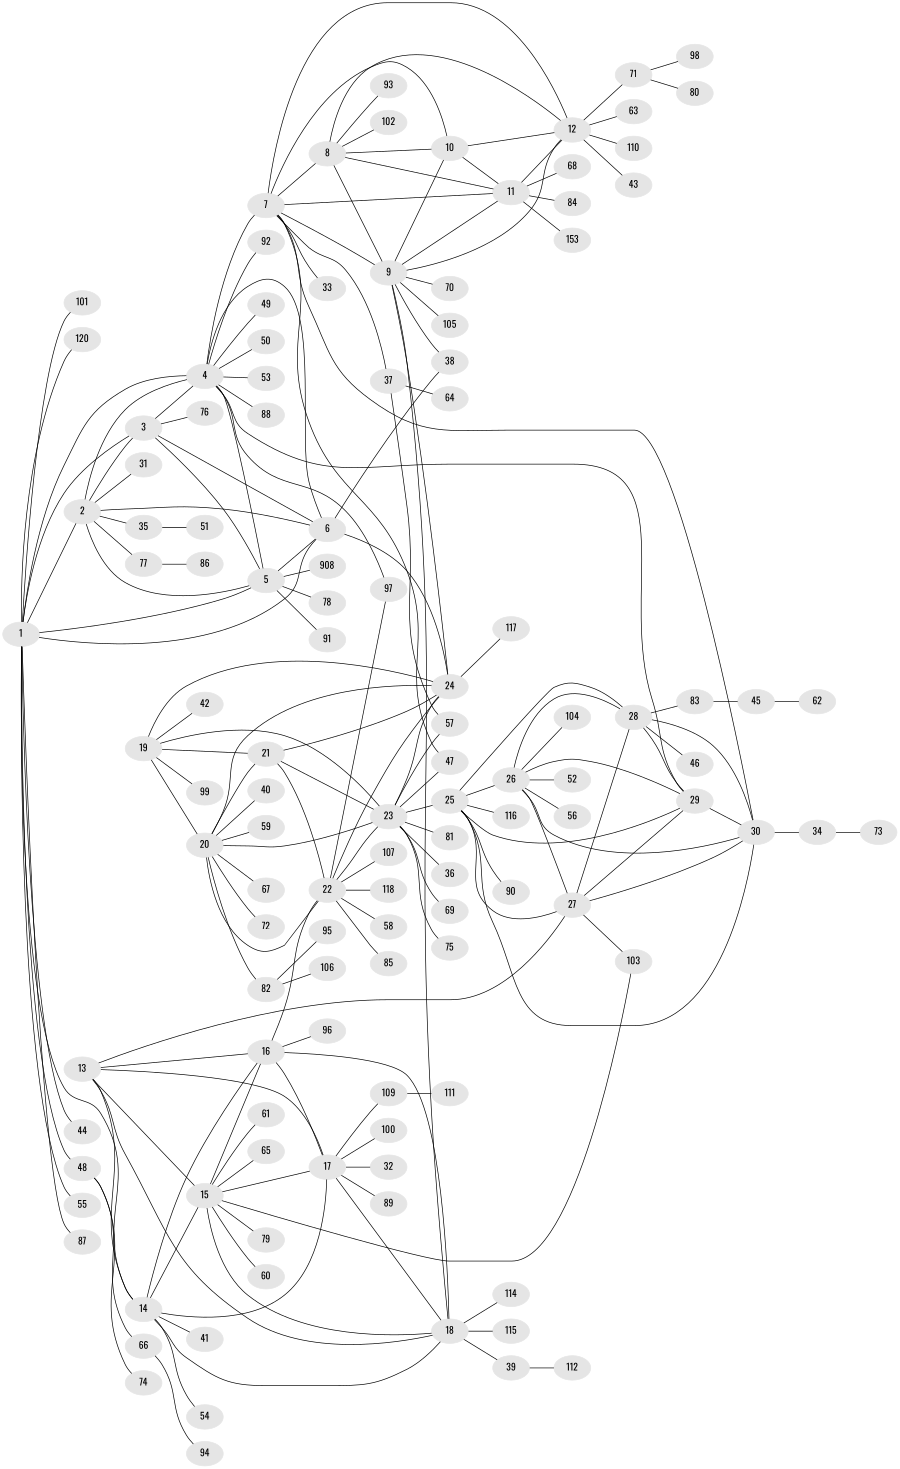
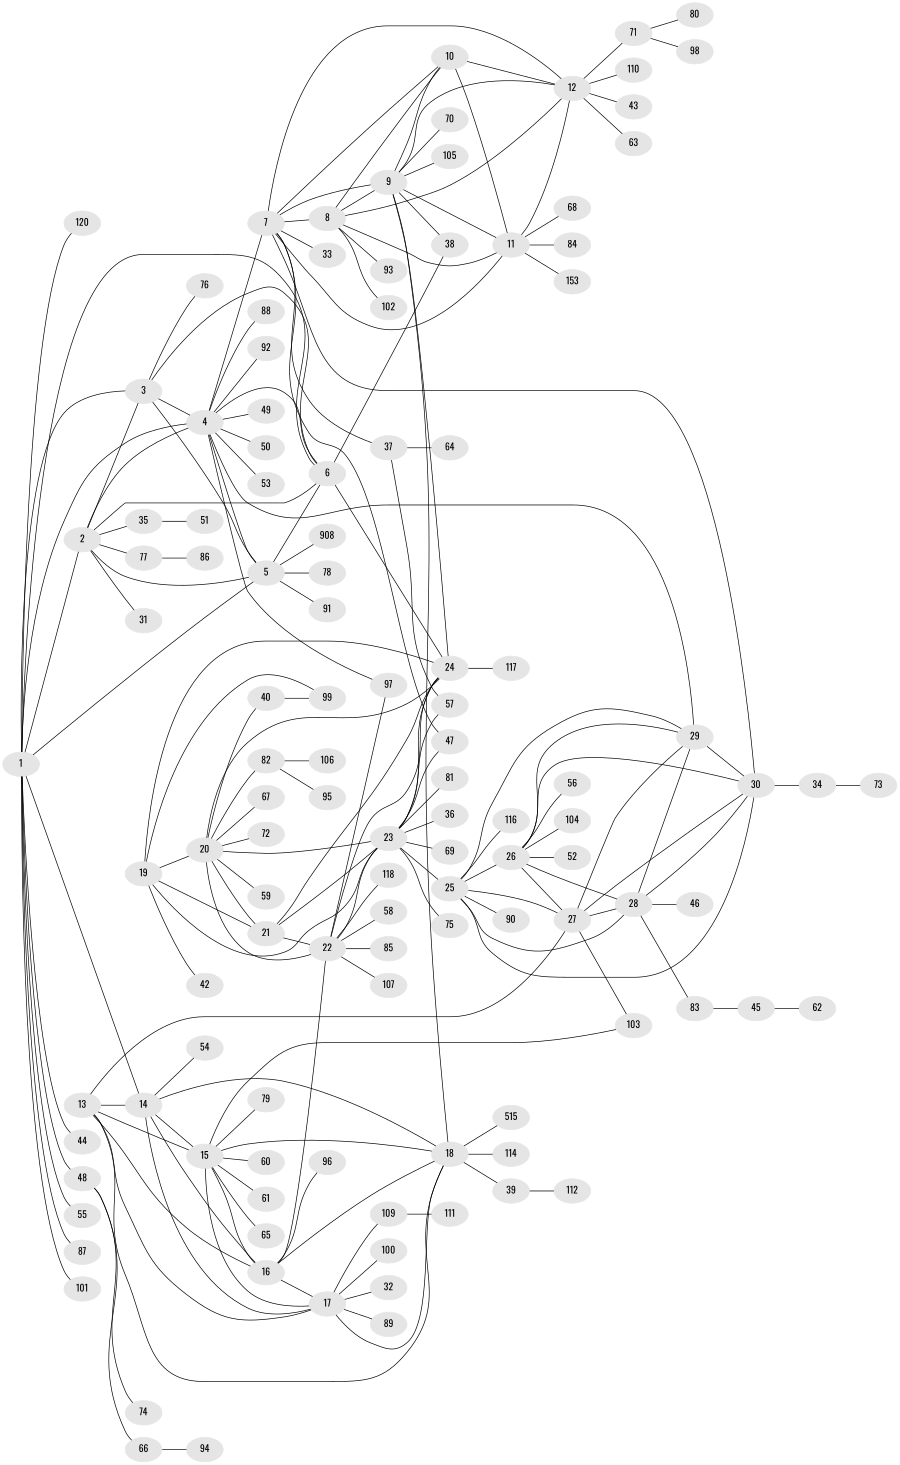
none -> (297, 698)
(511, 1331) -> (511, 1117)
(205, 1339) -> none
